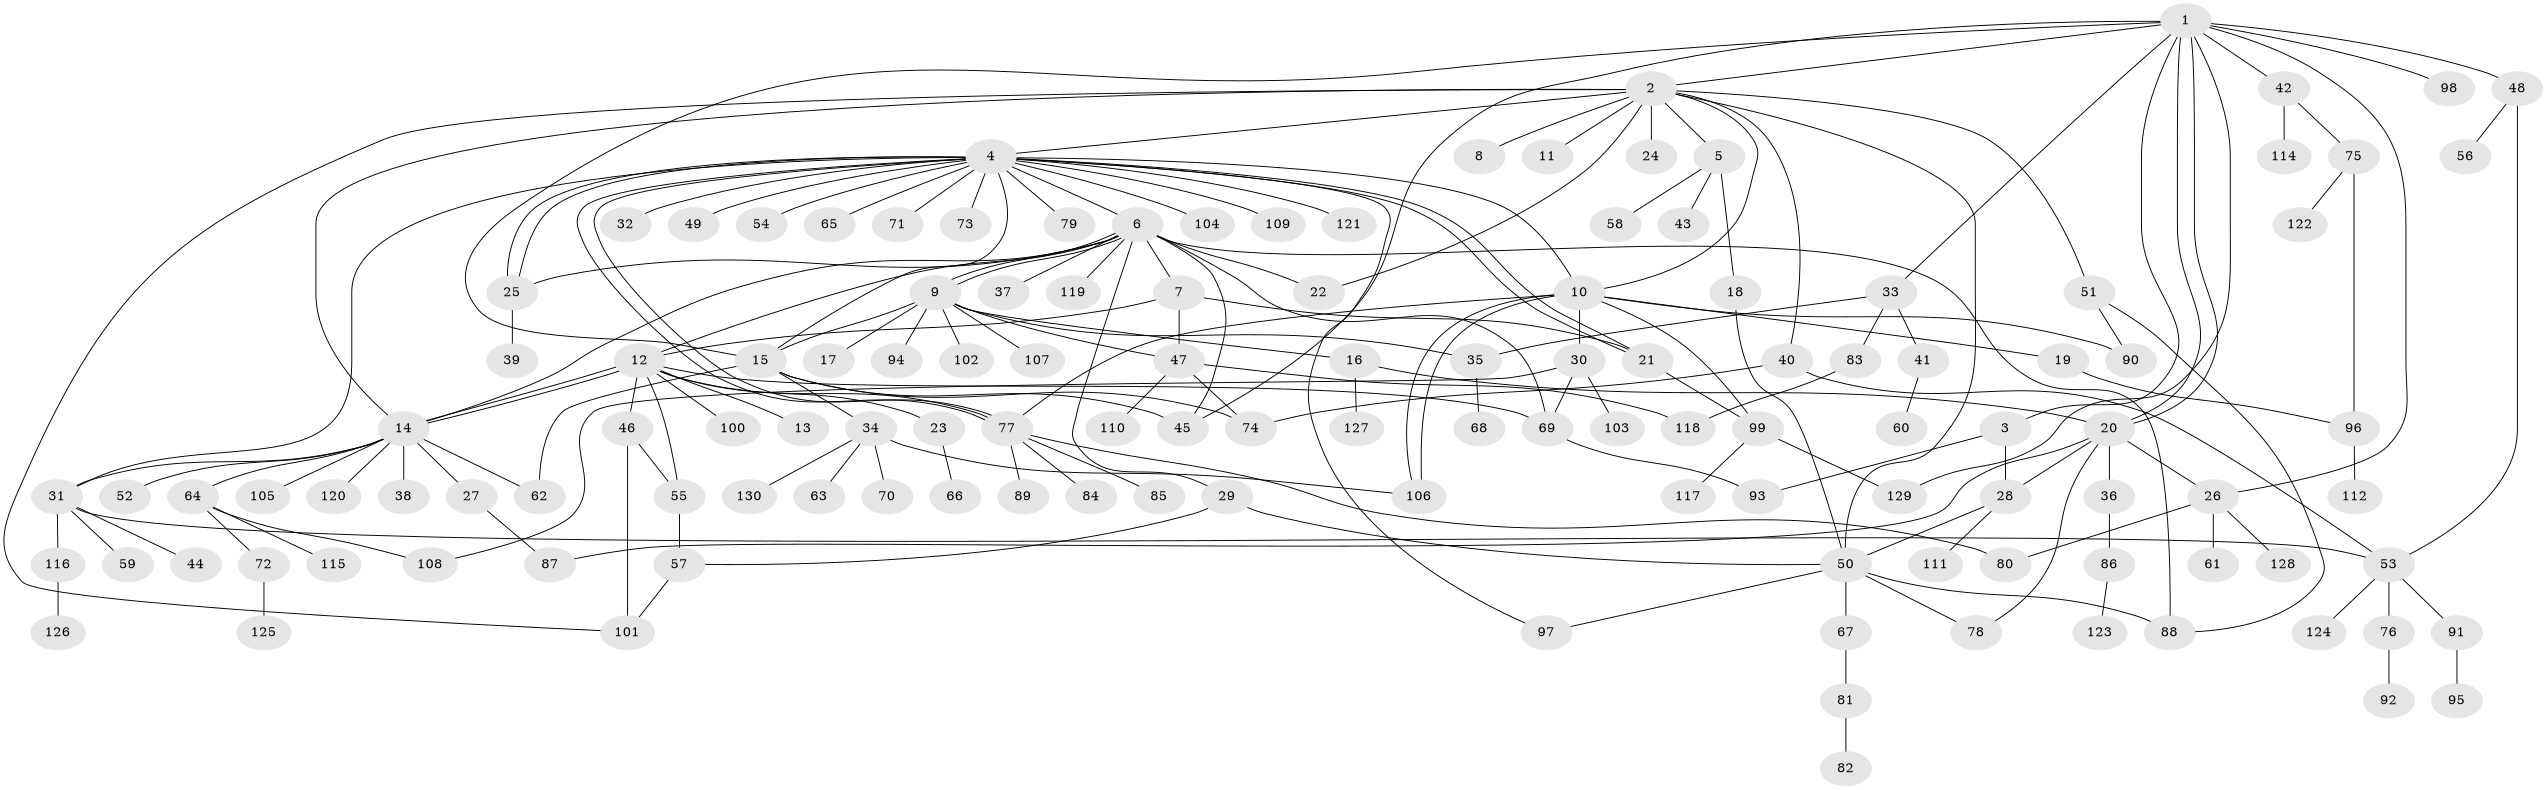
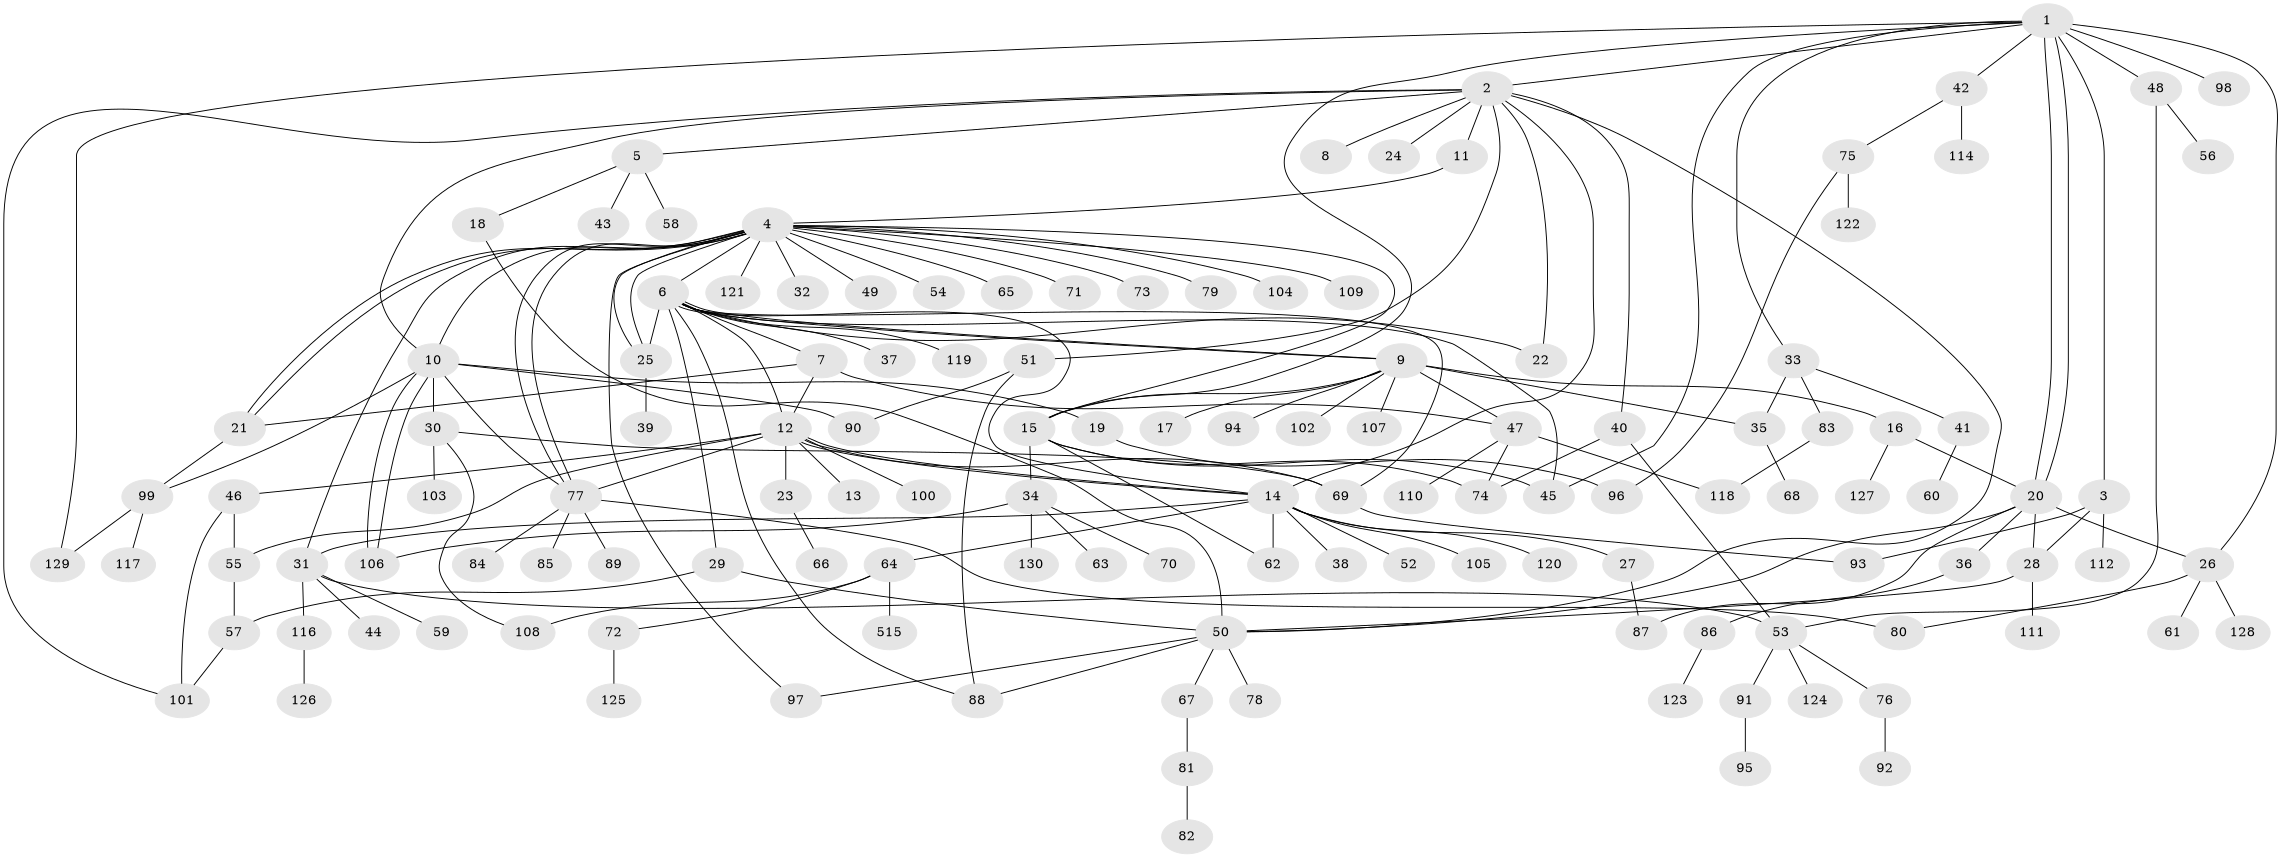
(1321, 123) -> (1120, 208)
(2354, 458) -> (2103, 533)
(2060, 530) -> (1656, 597)
(334, 565) -> (890, 633)
